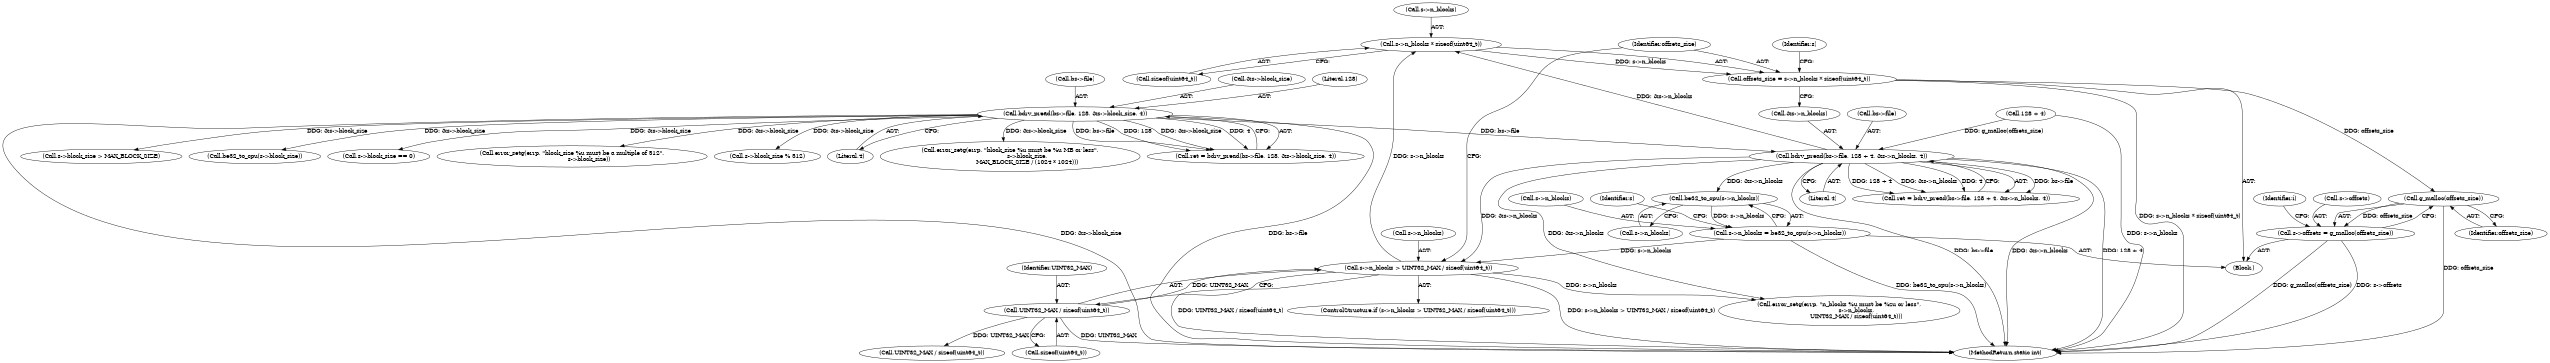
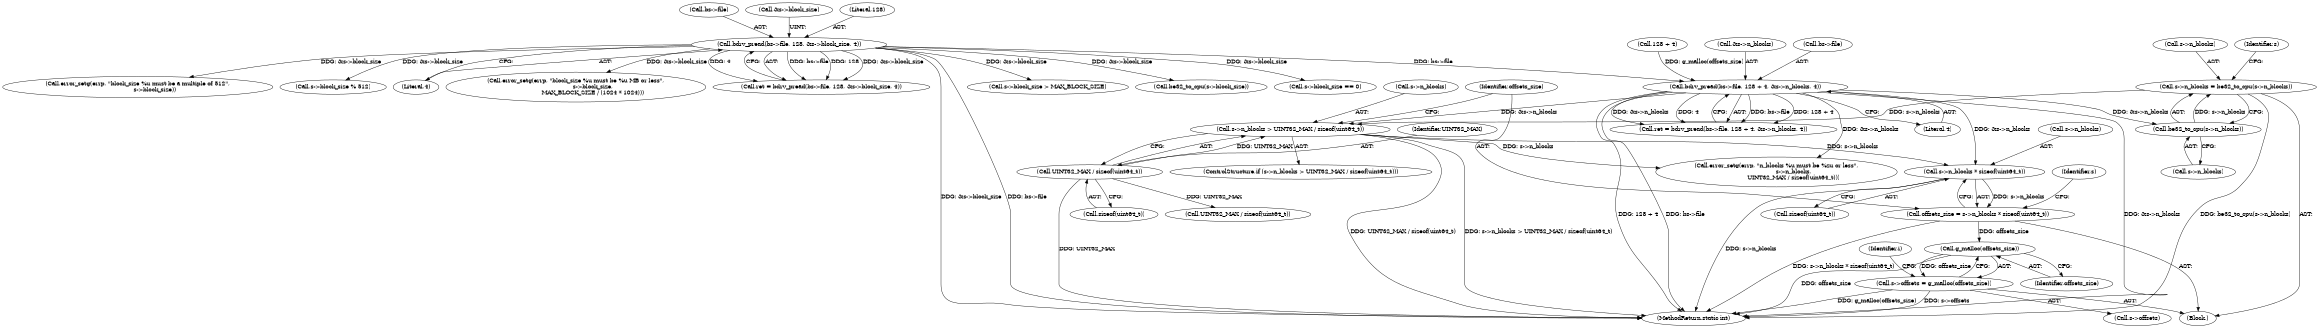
(1799, 95) -> (1958, 195)
(1188, 97) -> (799, 27)
(2314, 213) -> (2042, 302)
(2124, 238) -> (1800, 195)
